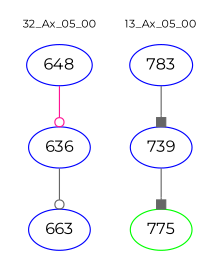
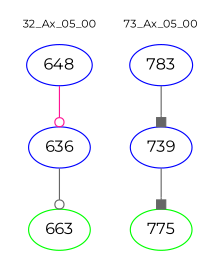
(161, 25) -> (161, 25)
(59, 230) -> (59, 230)
